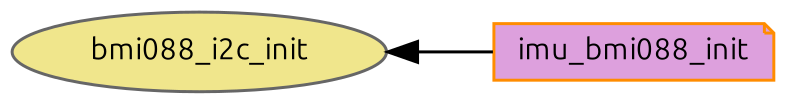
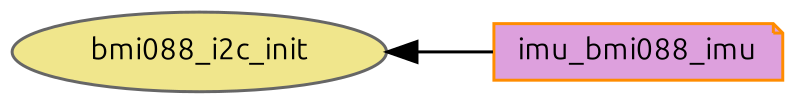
(634, 52) -> (638, 52)
